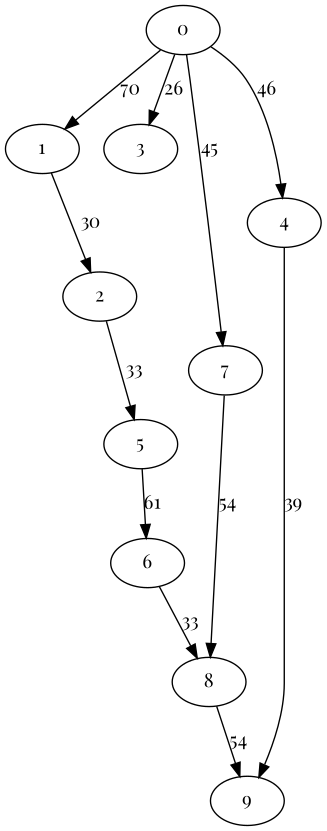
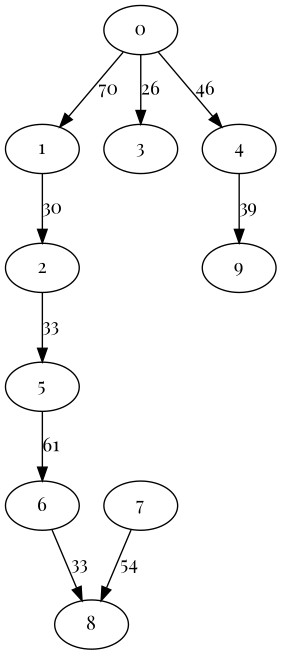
(205, 193) -> none
(226, 735) -> none
